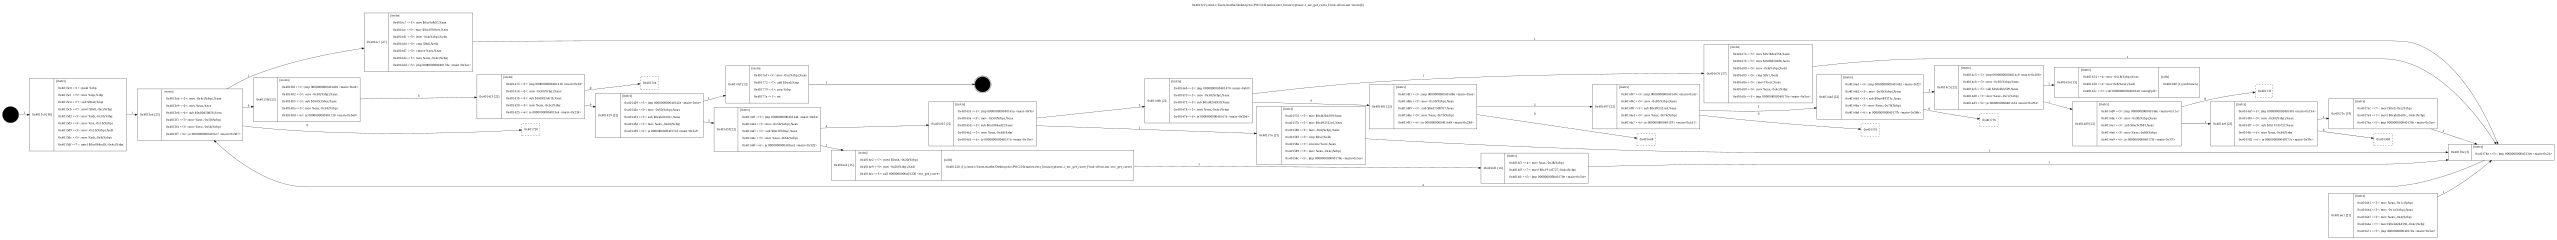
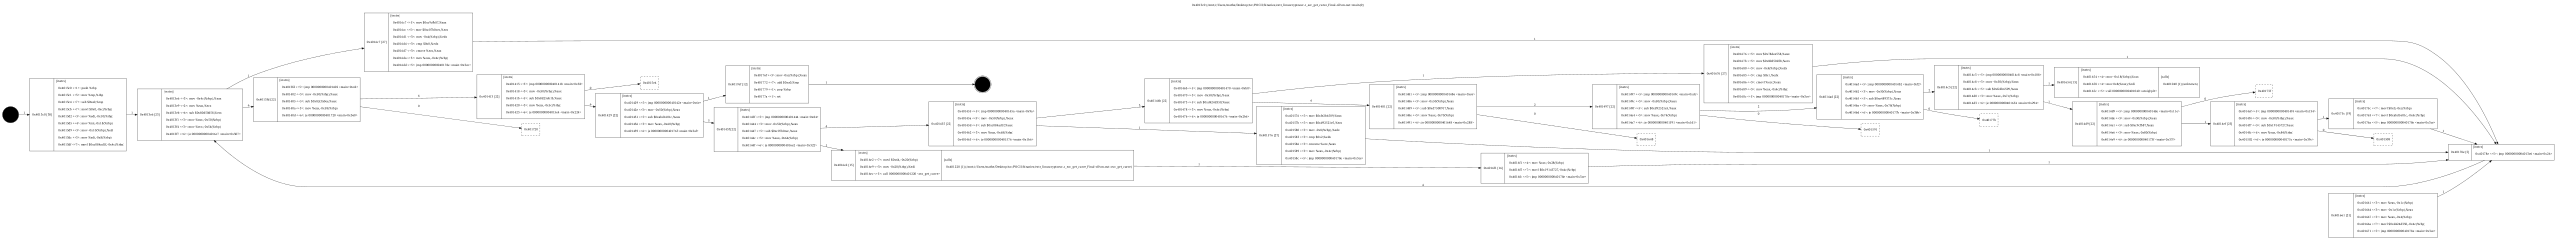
(381, 133) -> (440, 117)
